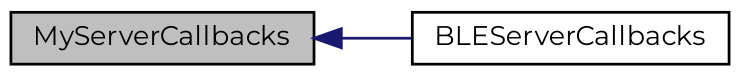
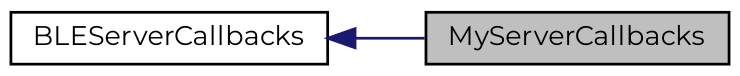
(377, 38) -> (390, 38)
